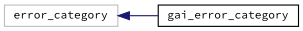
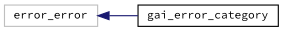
(61, 16) -> (51, 16)
